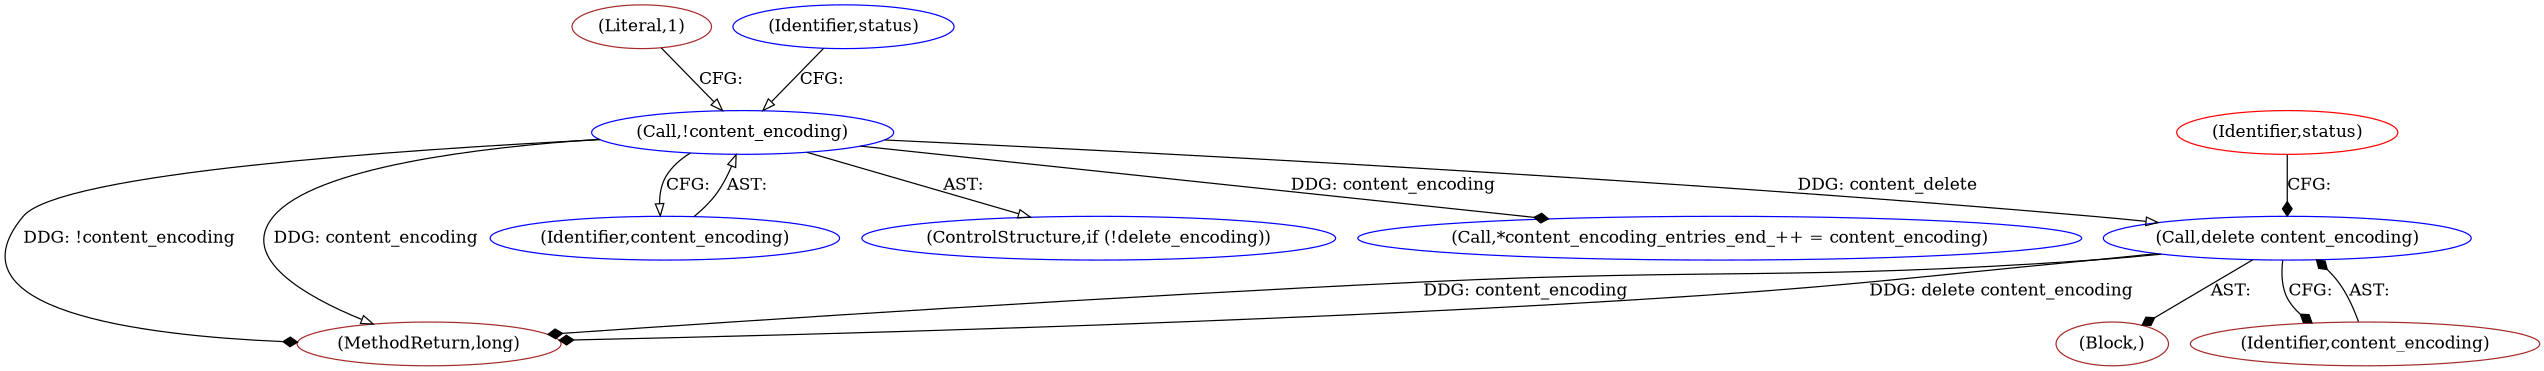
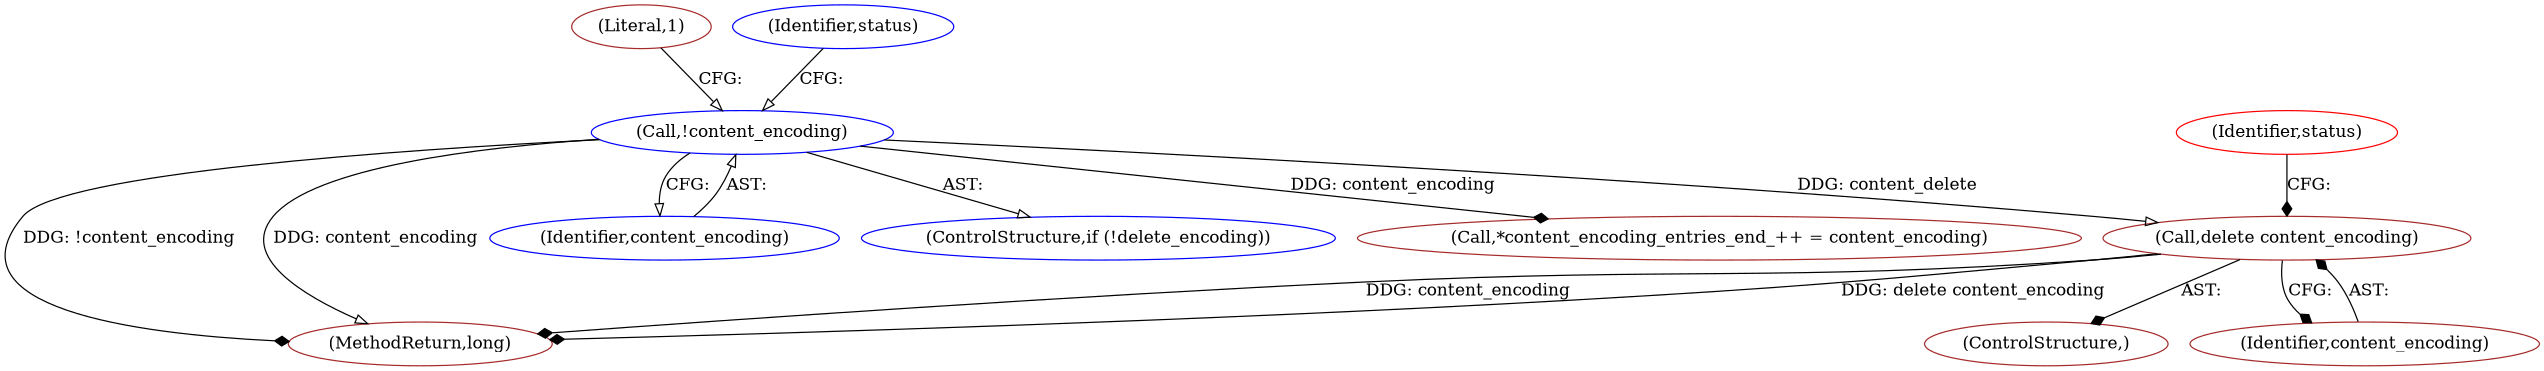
(1720, 238) -> (1719, 238)
(2287, 238) -> (2287, 238)
(2112, 344) -> (2046, 344)
